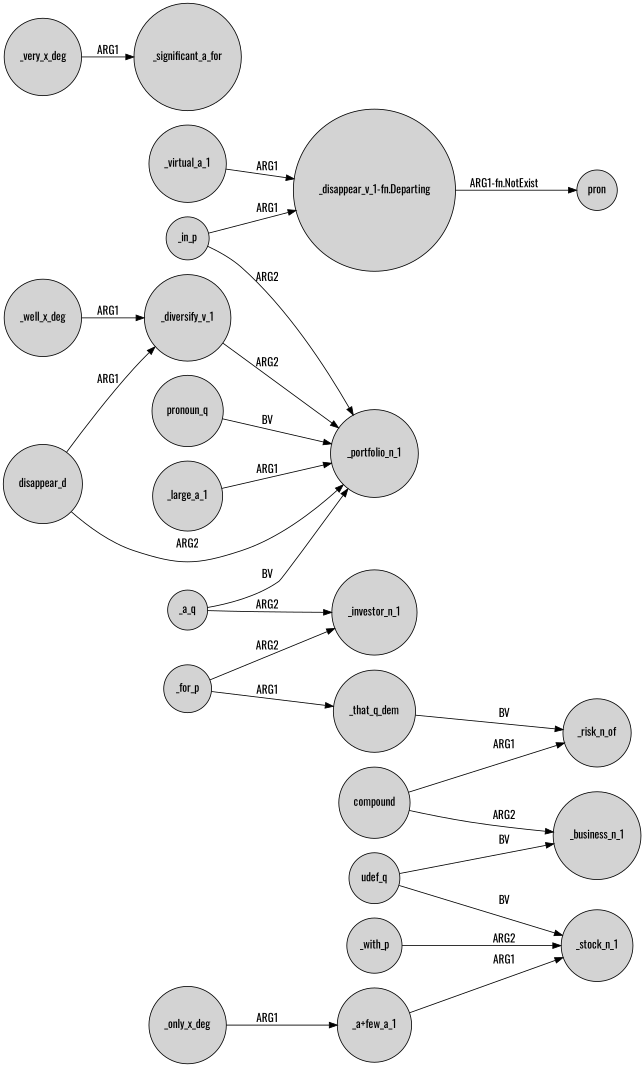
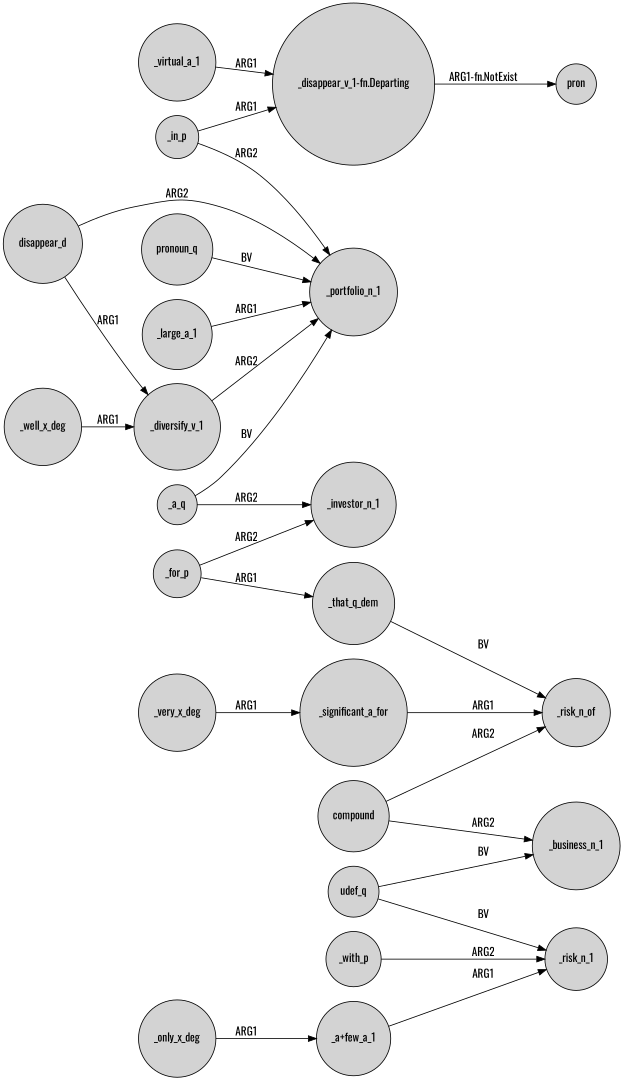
none -> (471, 713)
(504, 745) -> (483, 735)
(597, 946) -> (576, 959)
